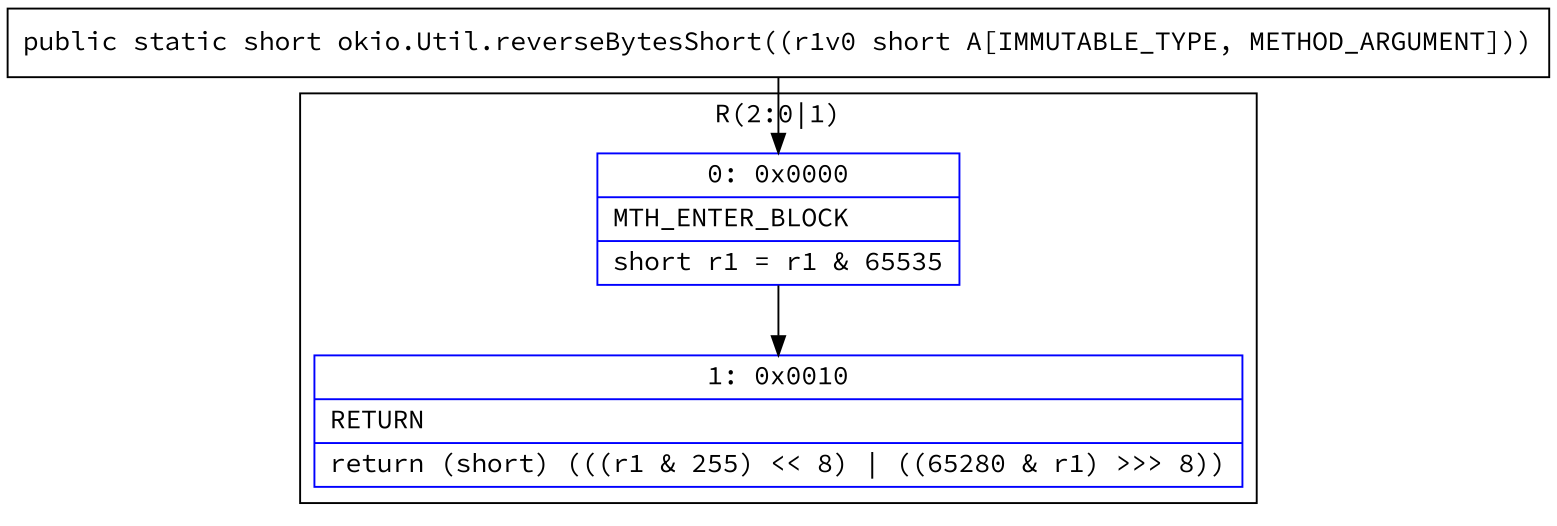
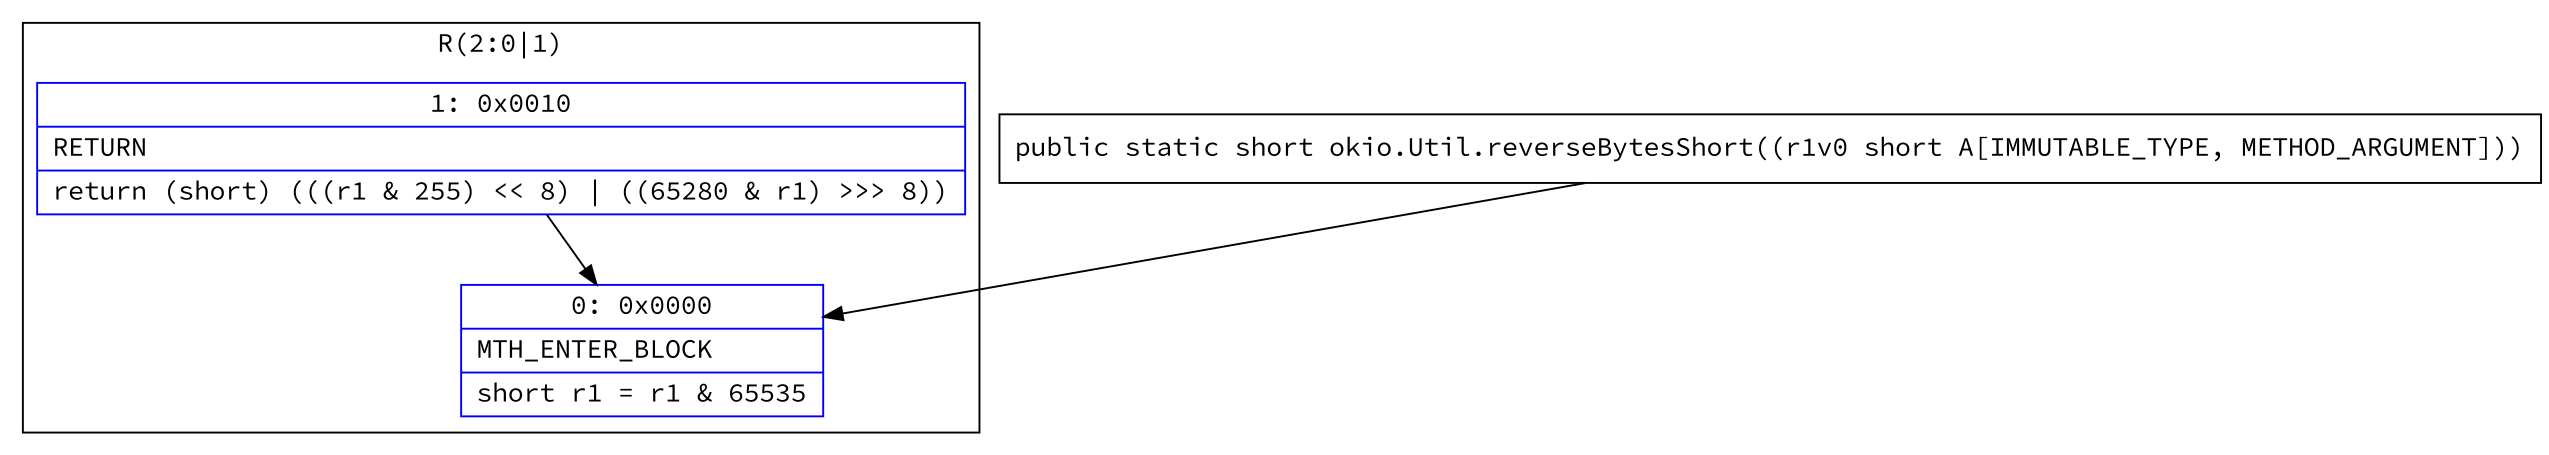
(778, 311) -> (566, 242)
